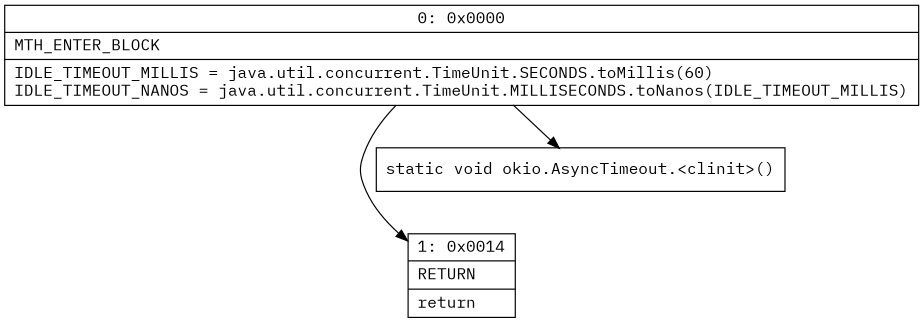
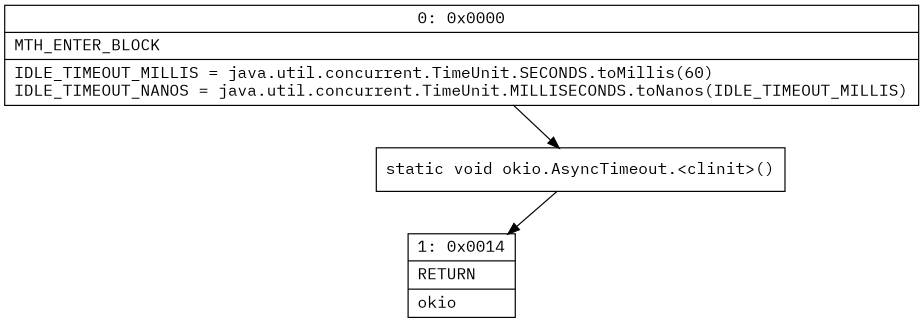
(360, 170) -> (537, 209)
(447, 303) -> (438, 303)
